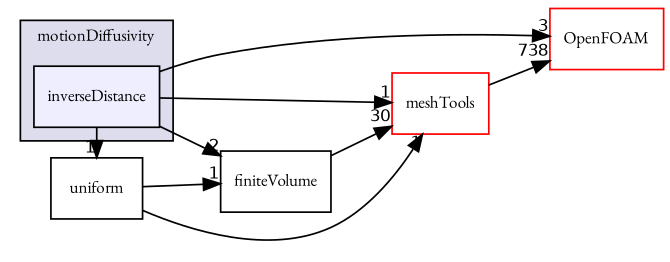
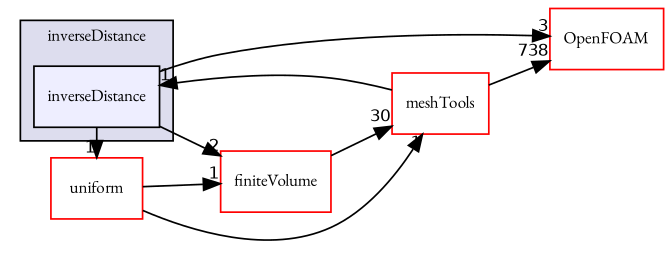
(97, 36) -> (97, 36)
(267, 100) -> (285, 75)
(276, 182) -> (276, 182)
(97, 188) -> (97, 188)
